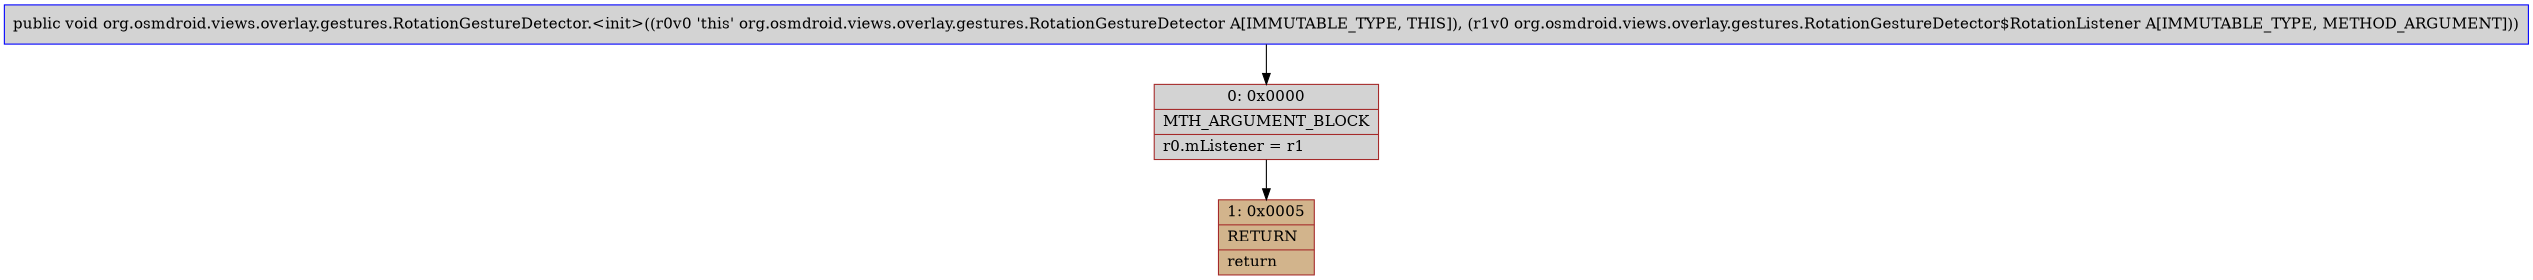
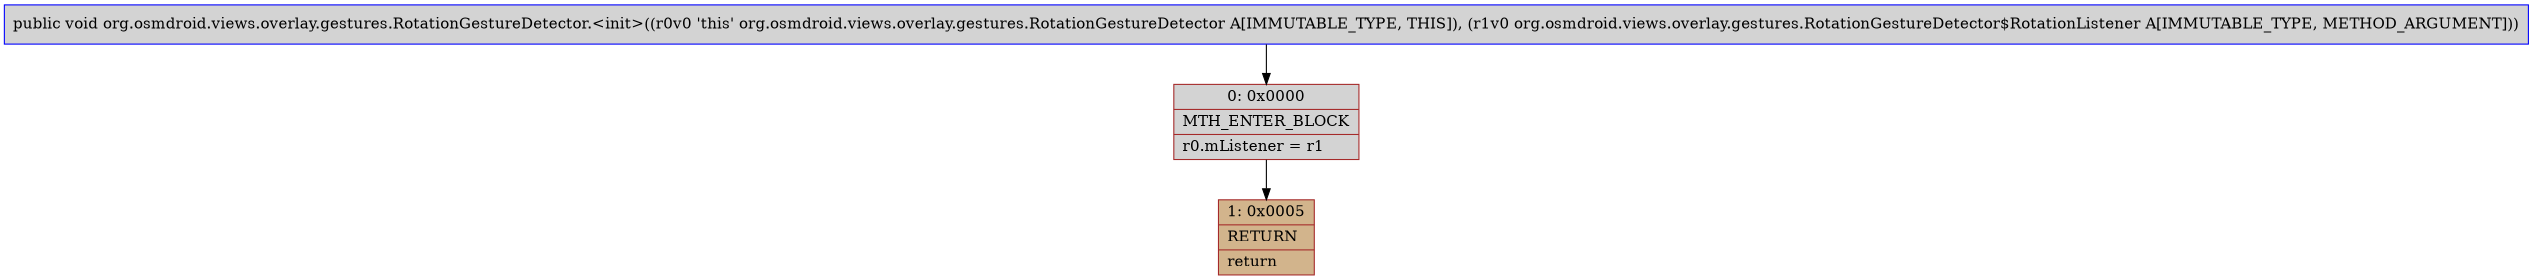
(1266, 121) -> (1266, 121)
